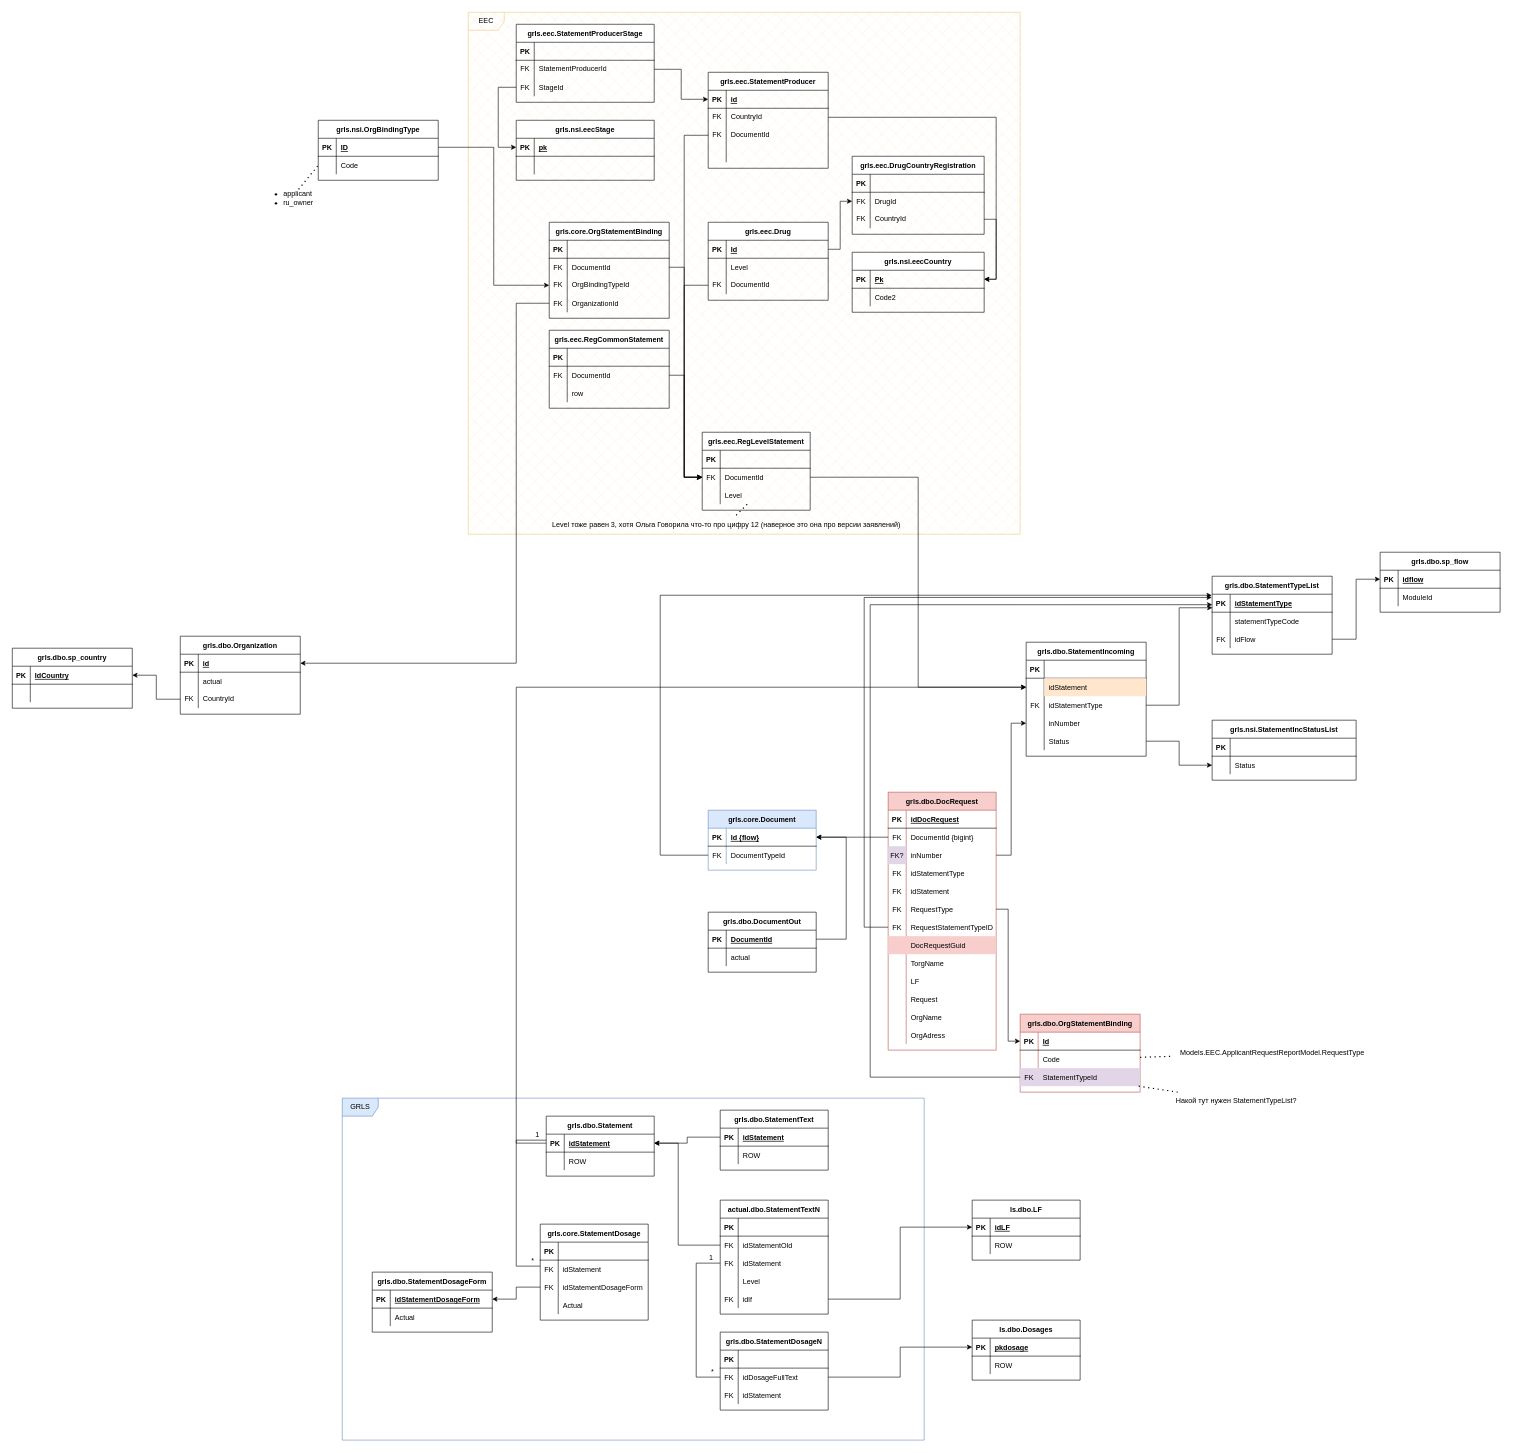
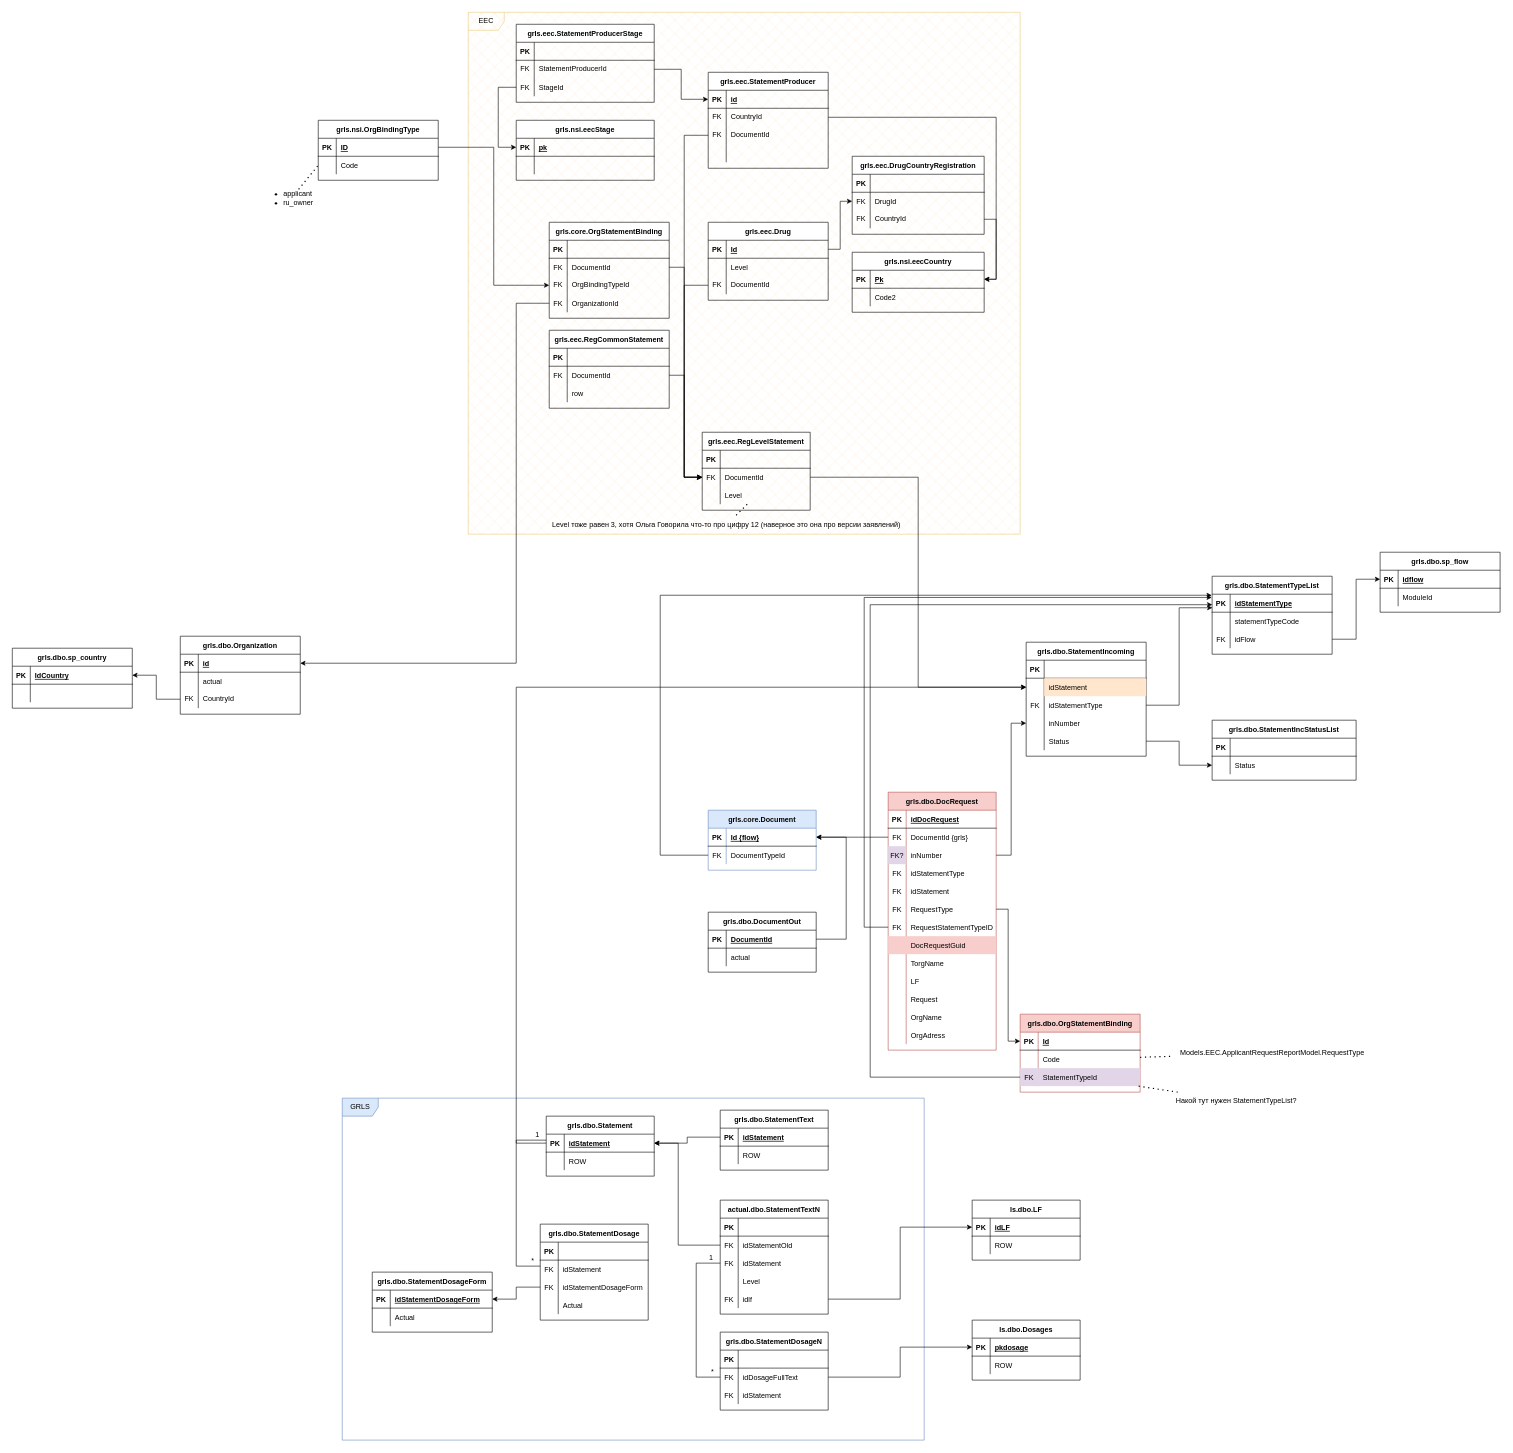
(1284, 730) -> (1284, 730)
(946, 838) -> (943, 838)
(594, 1234) -> (594, 1234)
